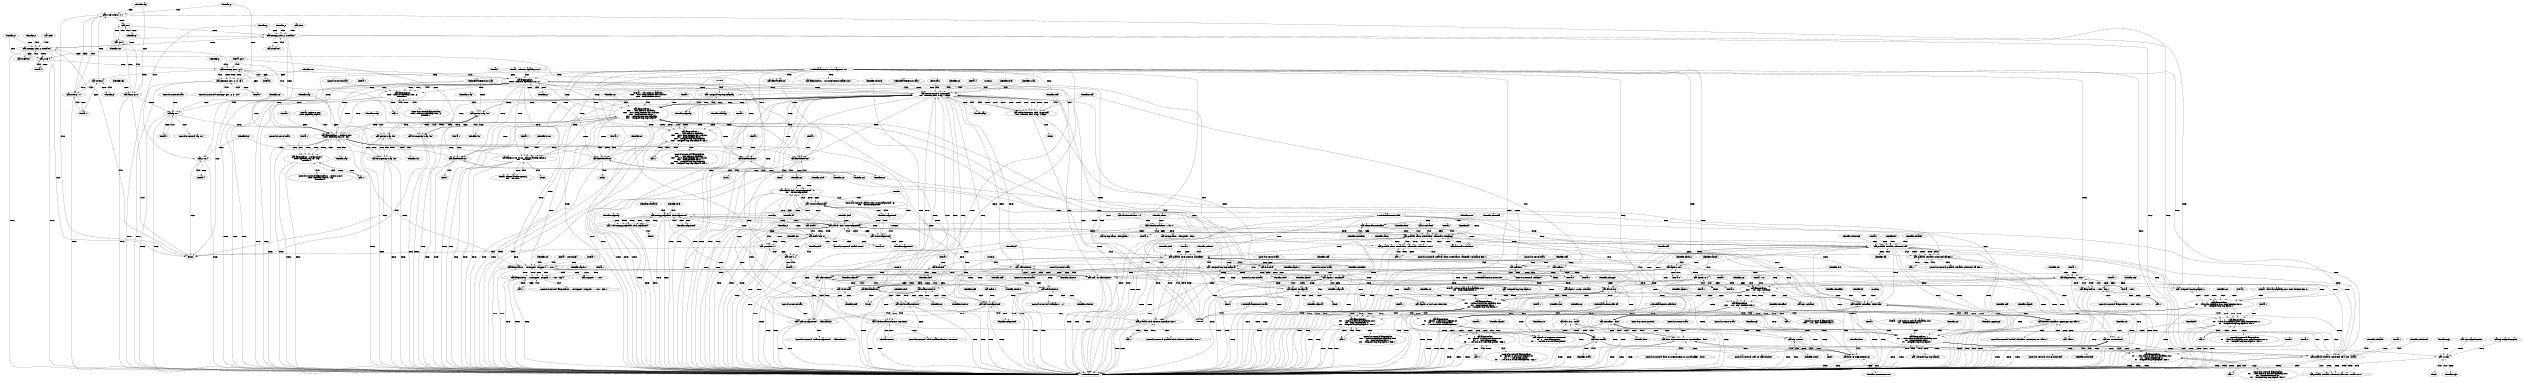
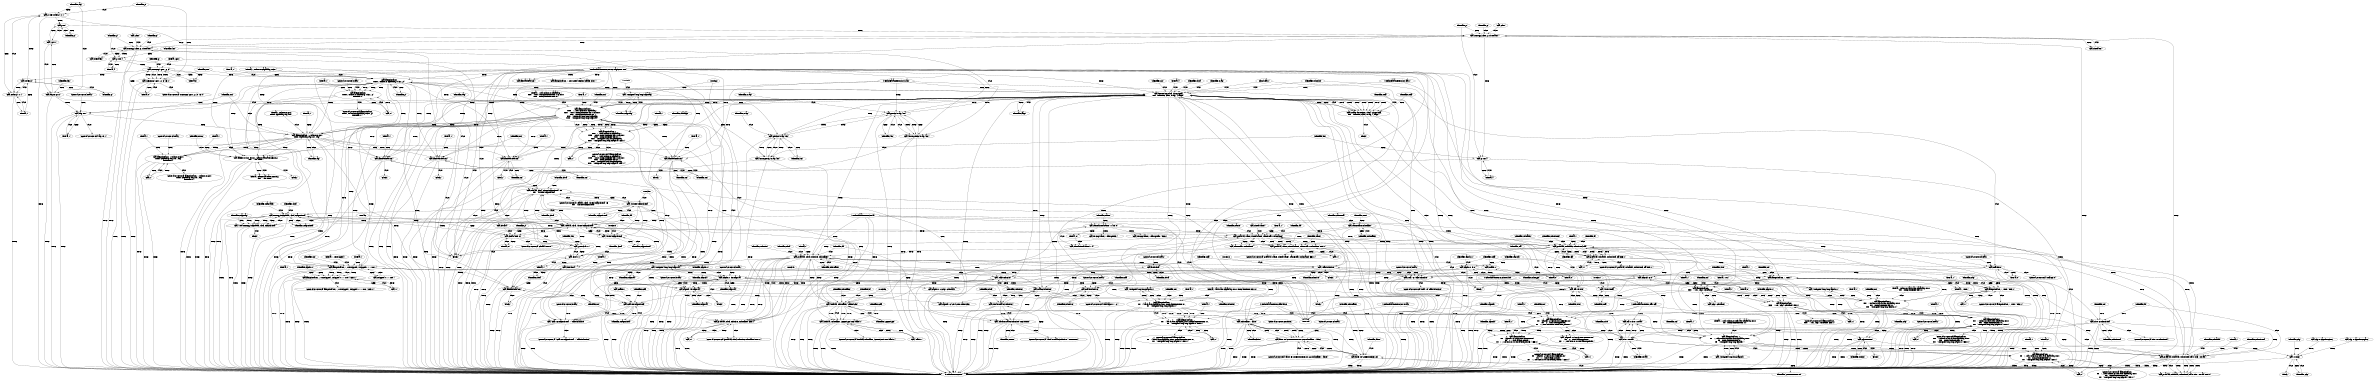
(1100, 145) -> (1318, 204)
(1462, 220) -> none
(1154, 231) -> (1077, 241)
(1883, 348) -> (1872, 328)
